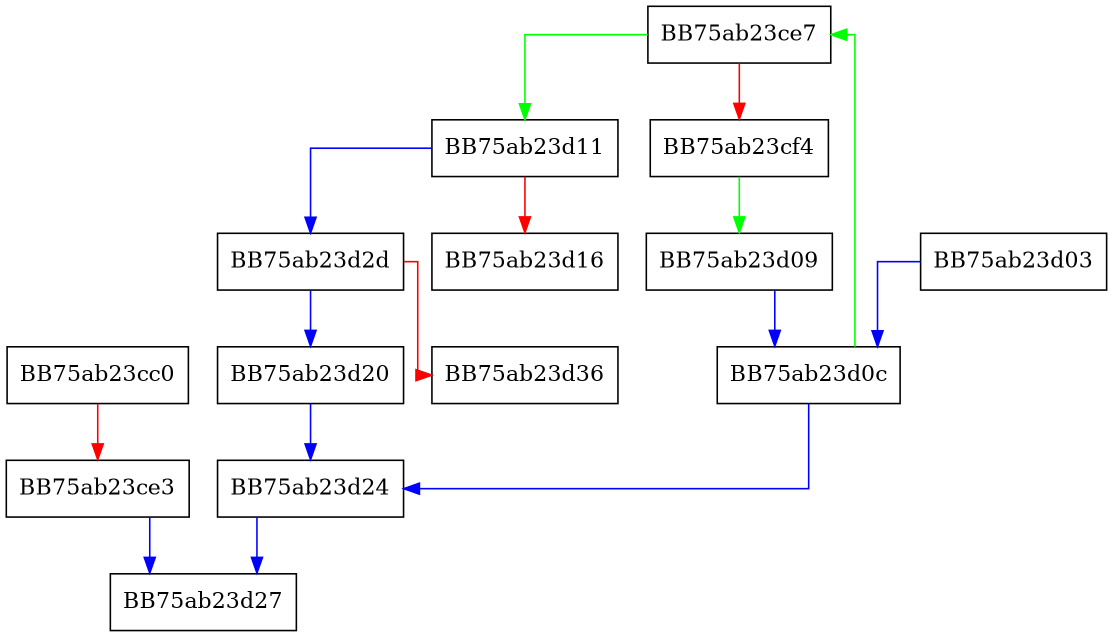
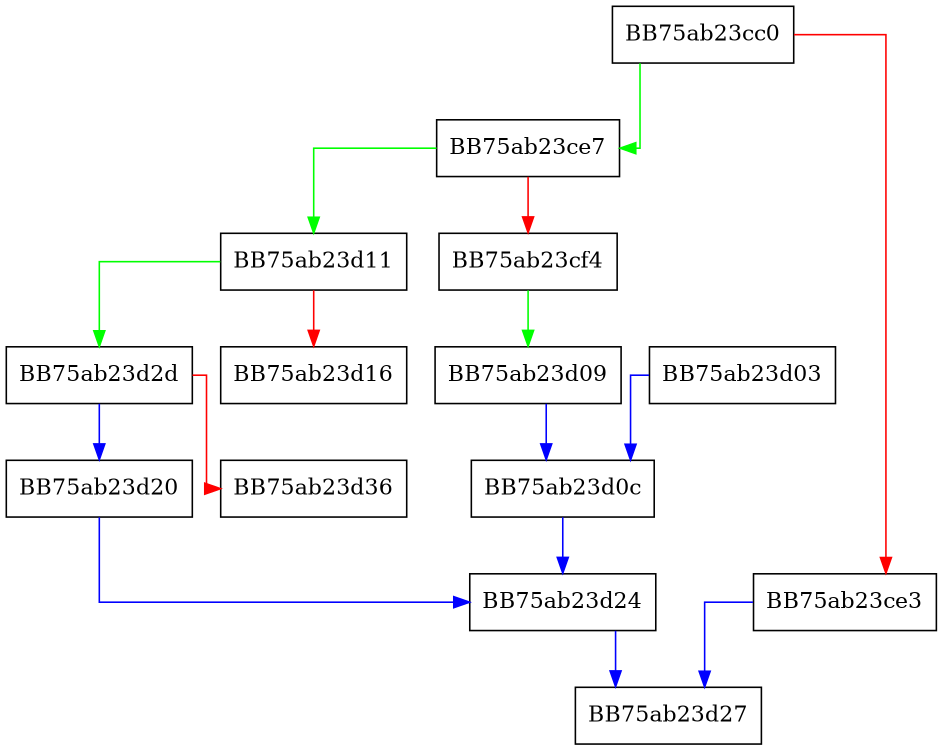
(336, 148) -> (125, 262)
(855, 187) -> (640, 108)
